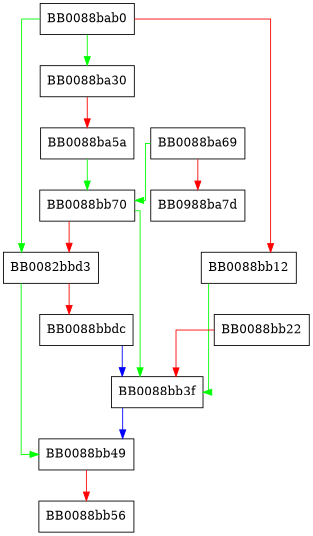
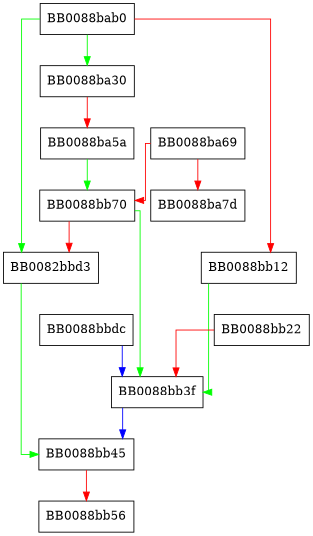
(145, 170) -> (145, 170)
(198, 206) -> (198, 206)
(69, 294) -> none
(86, 454) -> (86, 454)
